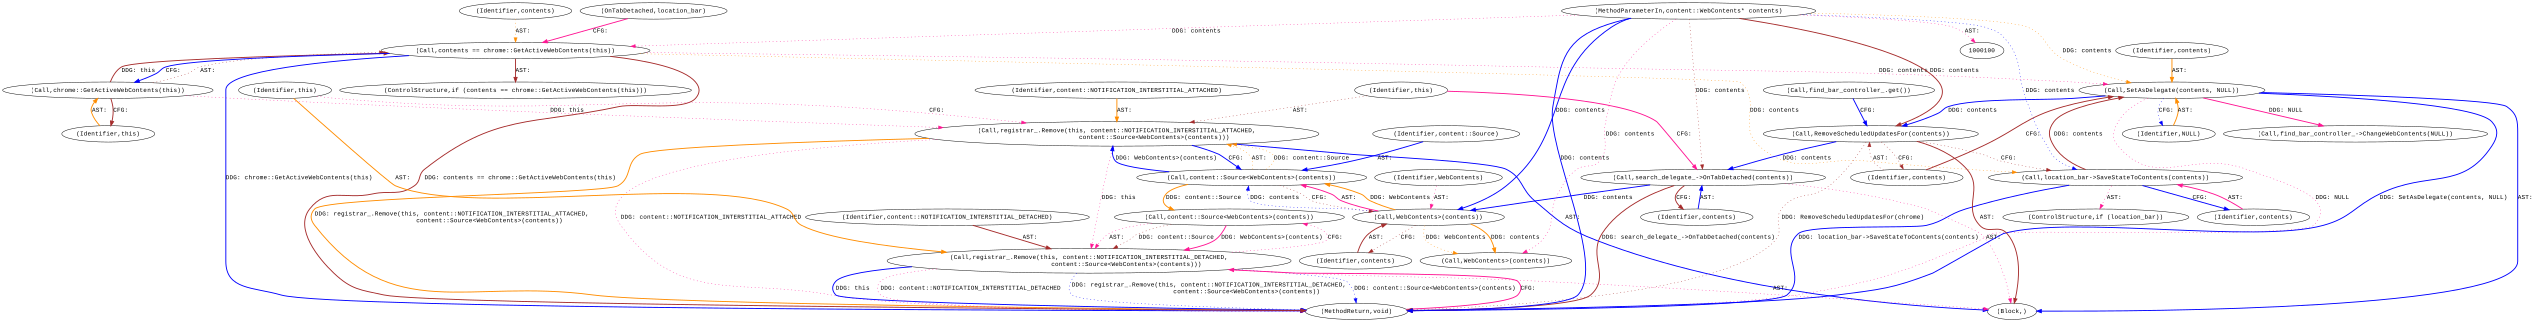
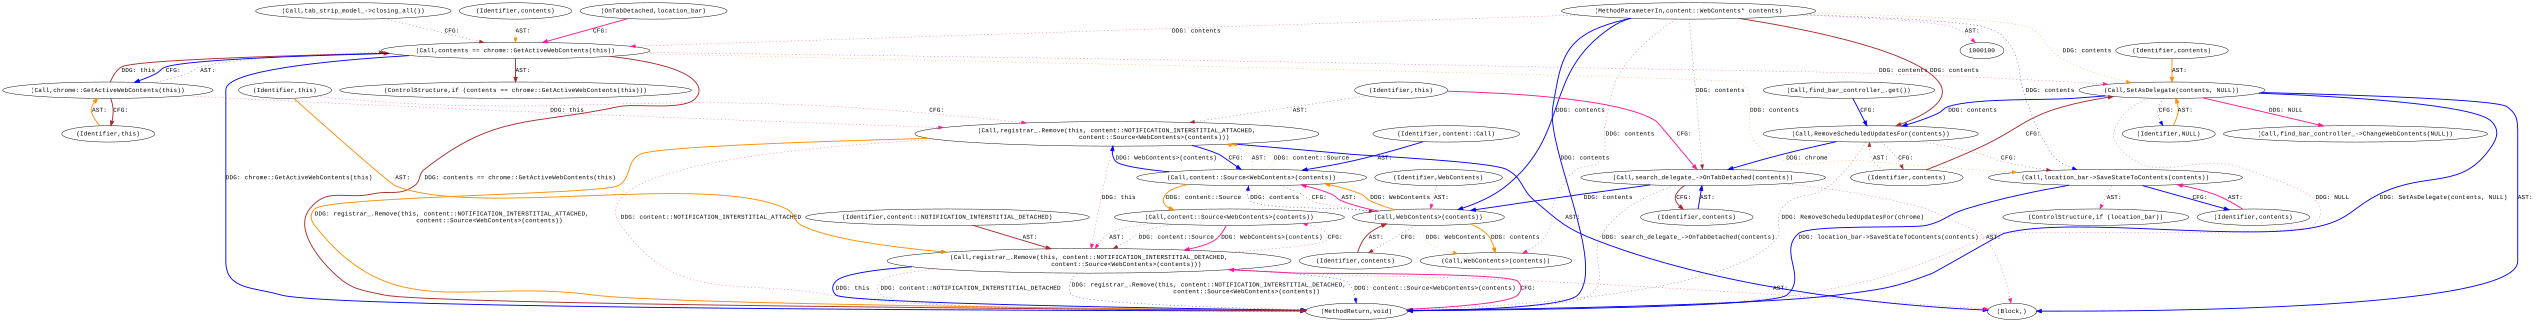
none -> (353, 11)
(1117, 90) -> none
(2055, 120) -> none
(1446, 134) -> (1446, 134)
(1807, 158) -> (1807, 158)
(1974, 217) -> none
(1593, 292) -> (1593, 292)
